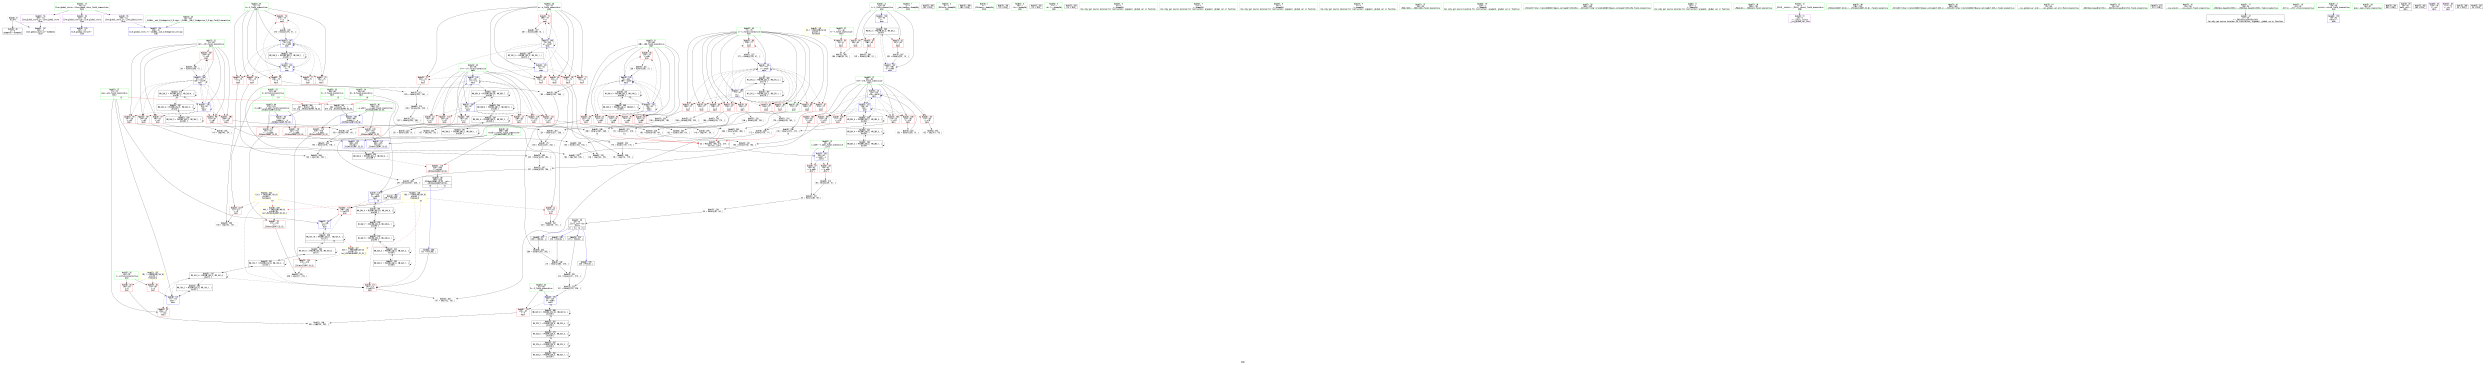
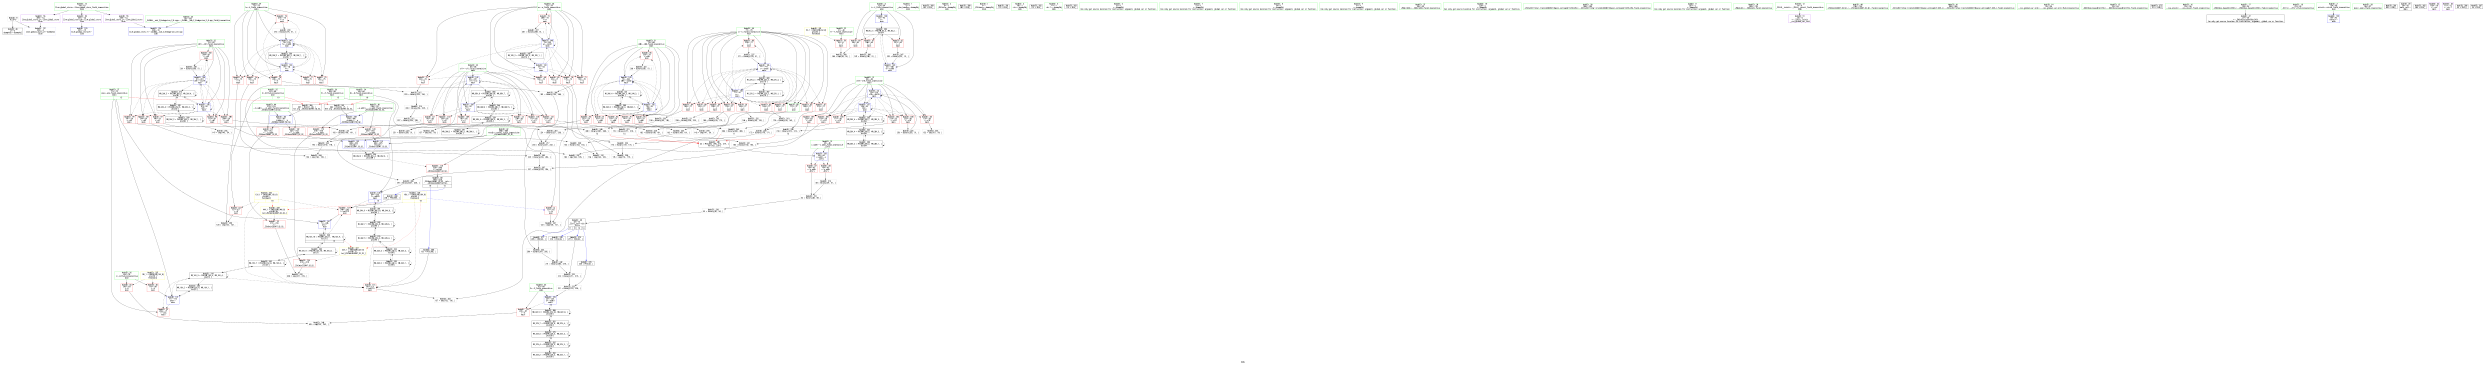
(485, 204) -> (485, 204)
